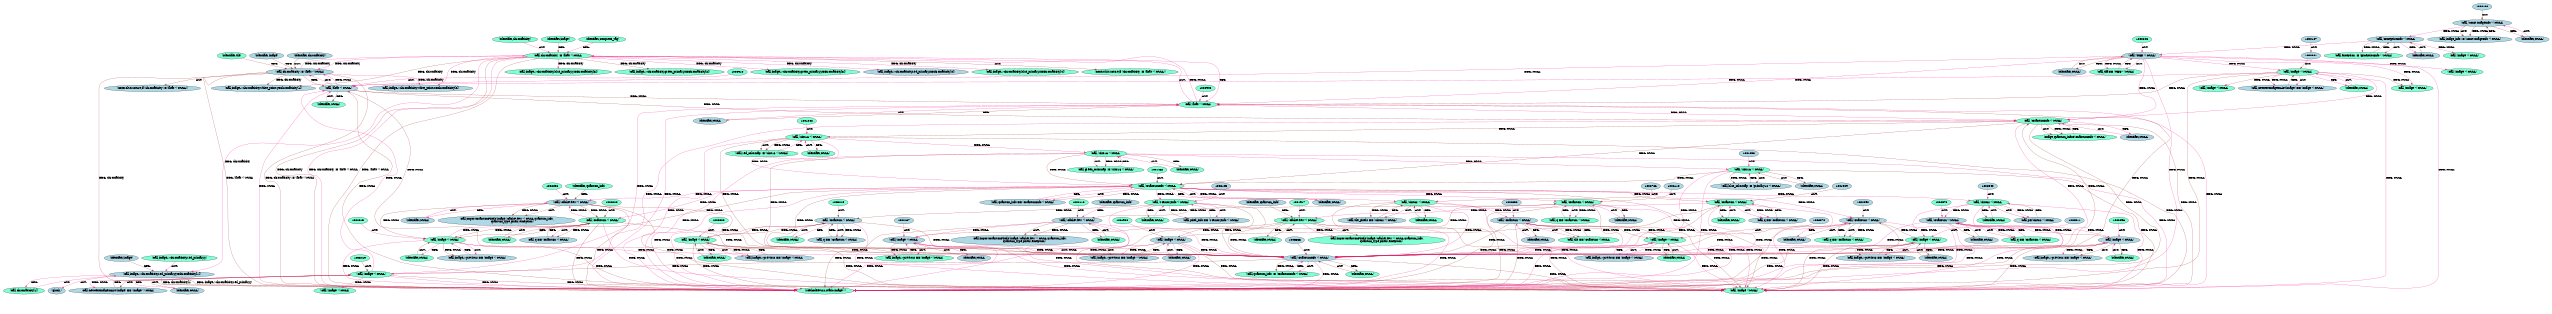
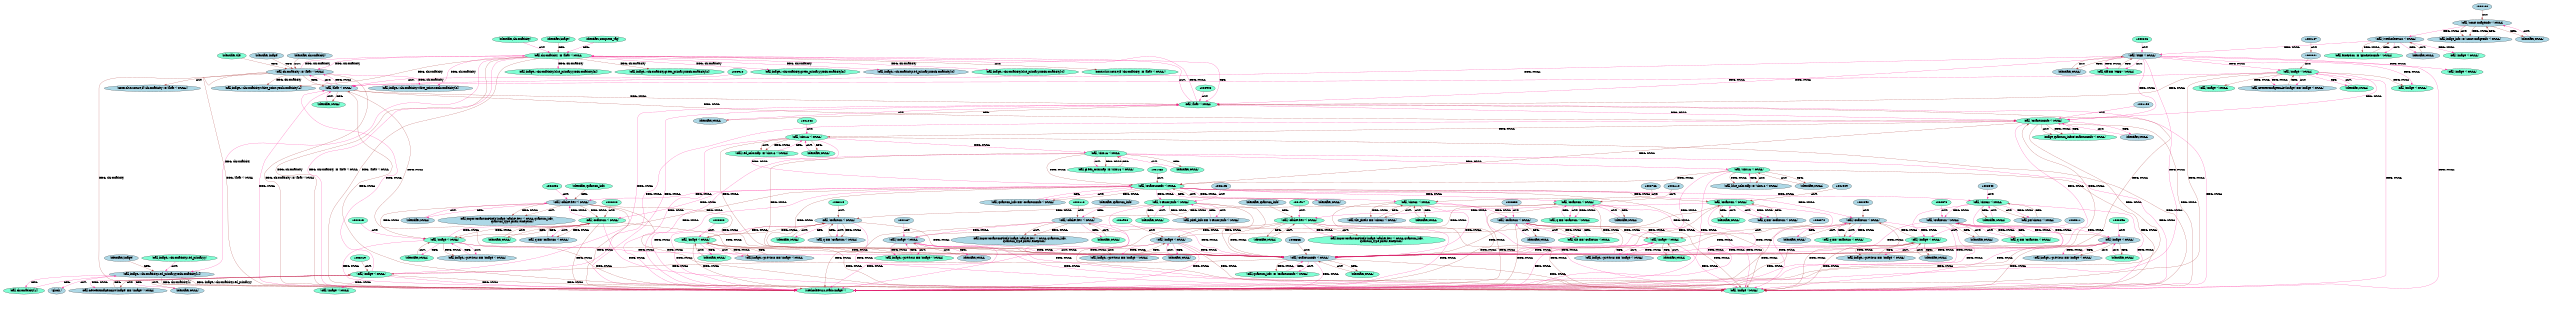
(2396, 39) -> (2396, 39)
none -> (2143, 105)
(1749, 154) -> none
(1751, 186) -> (1751, 186)
(68, 283) -> (68, 283)
